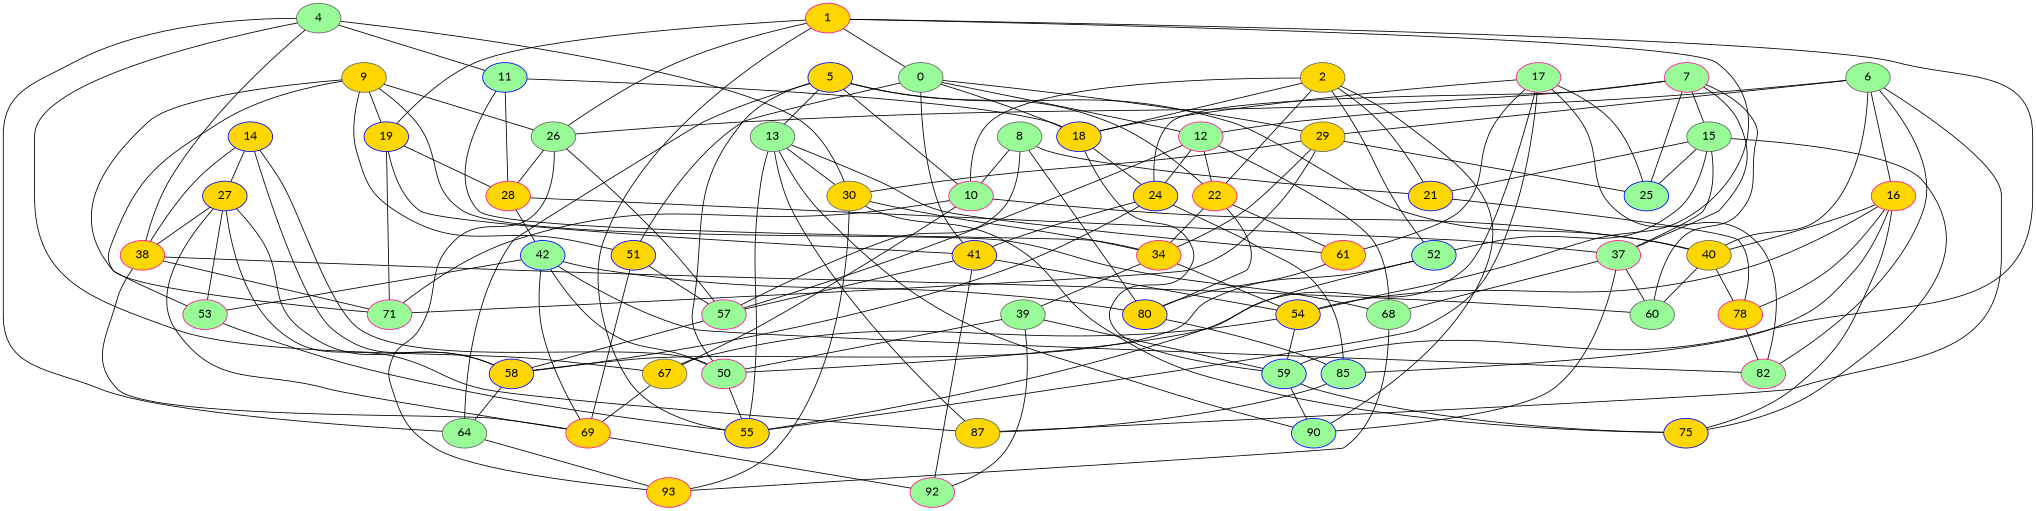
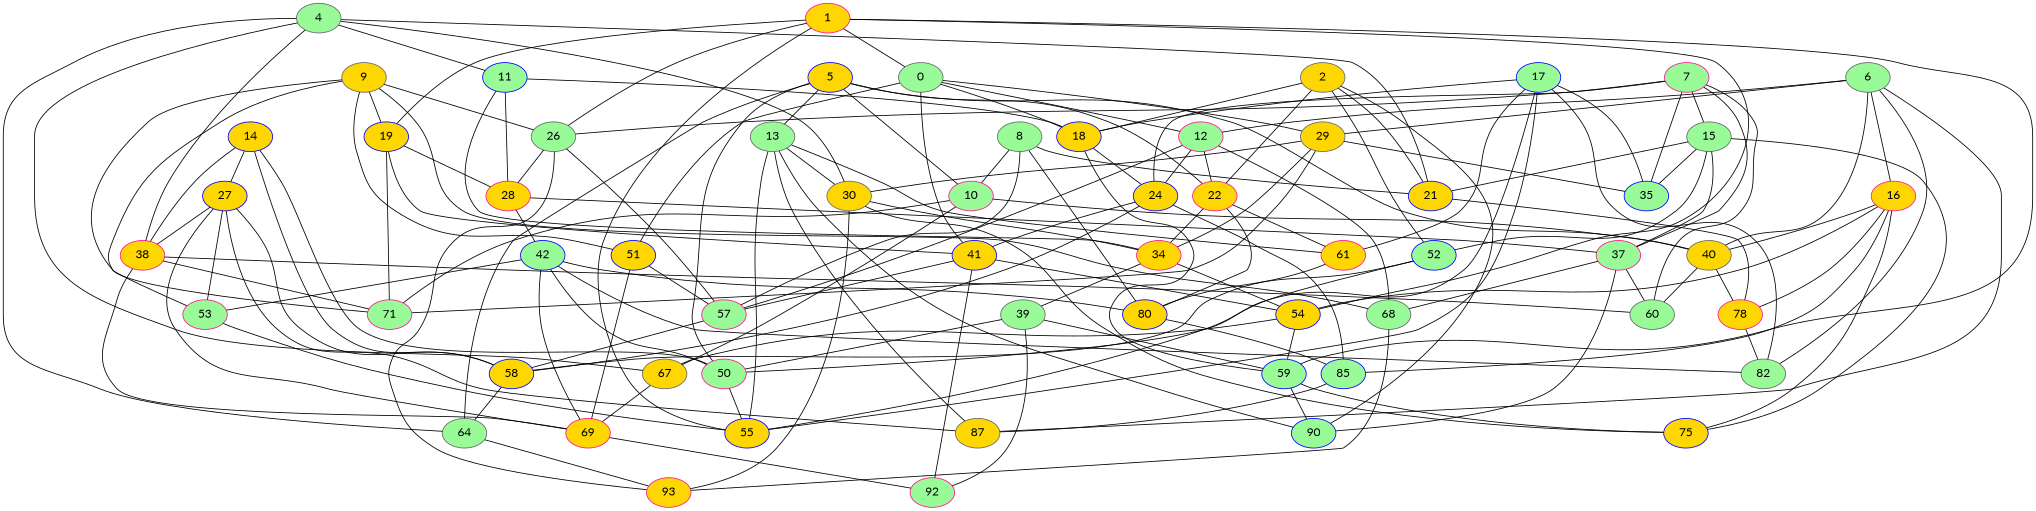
none -> (919, 40)
(1539, 77) -> (1539, 77)
(1110, 88) -> none
(1646, 196) -> (1646, 196)
(1763, 374) -> (1763, 374)
